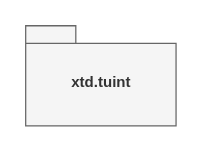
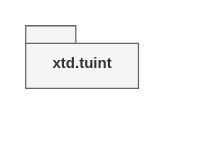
(101, 76) -> (82, 57)
